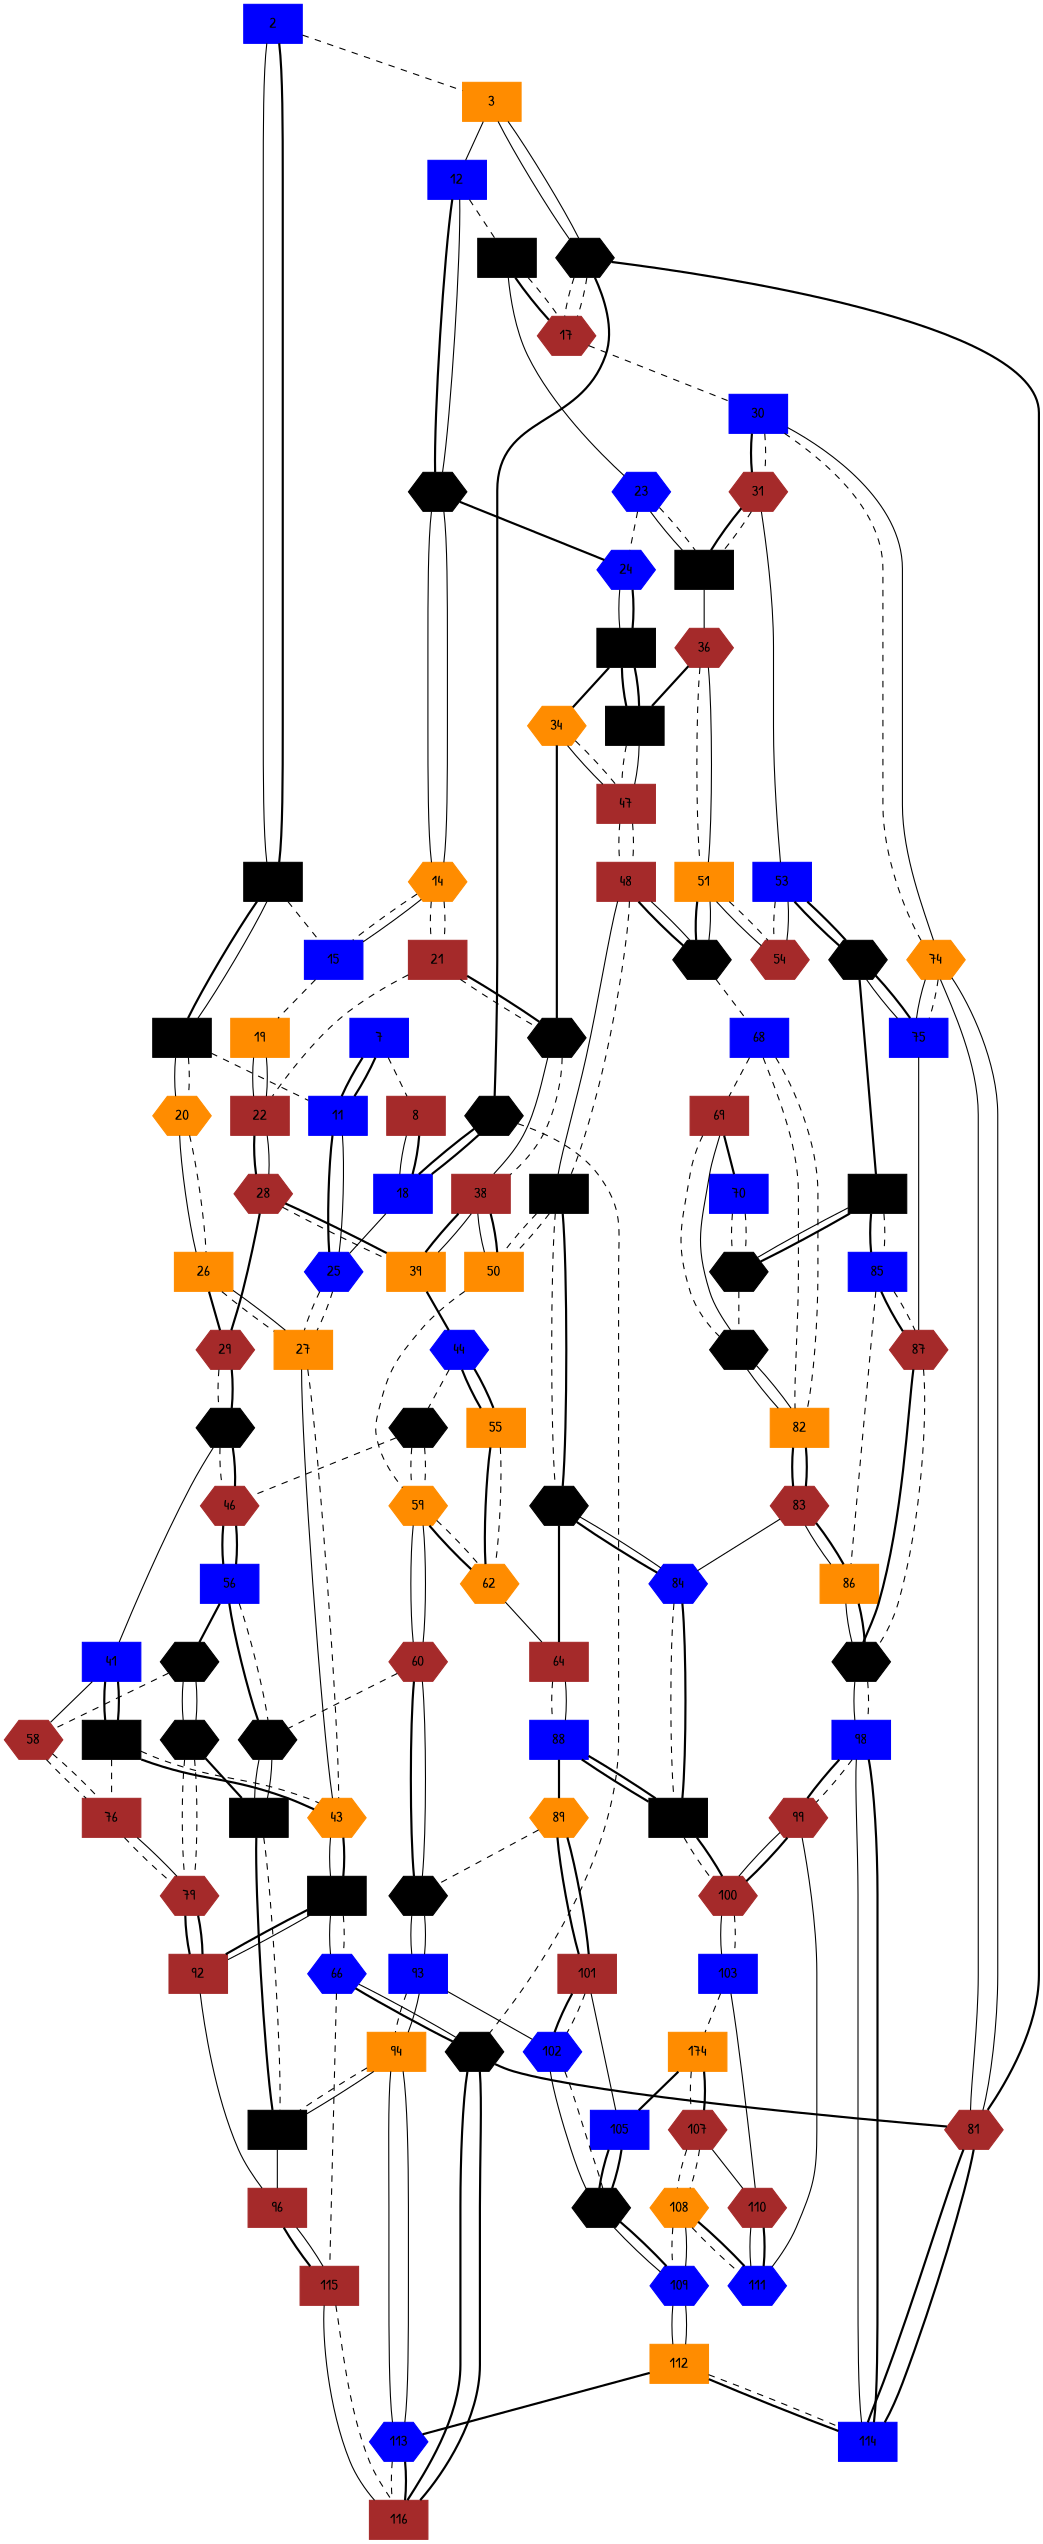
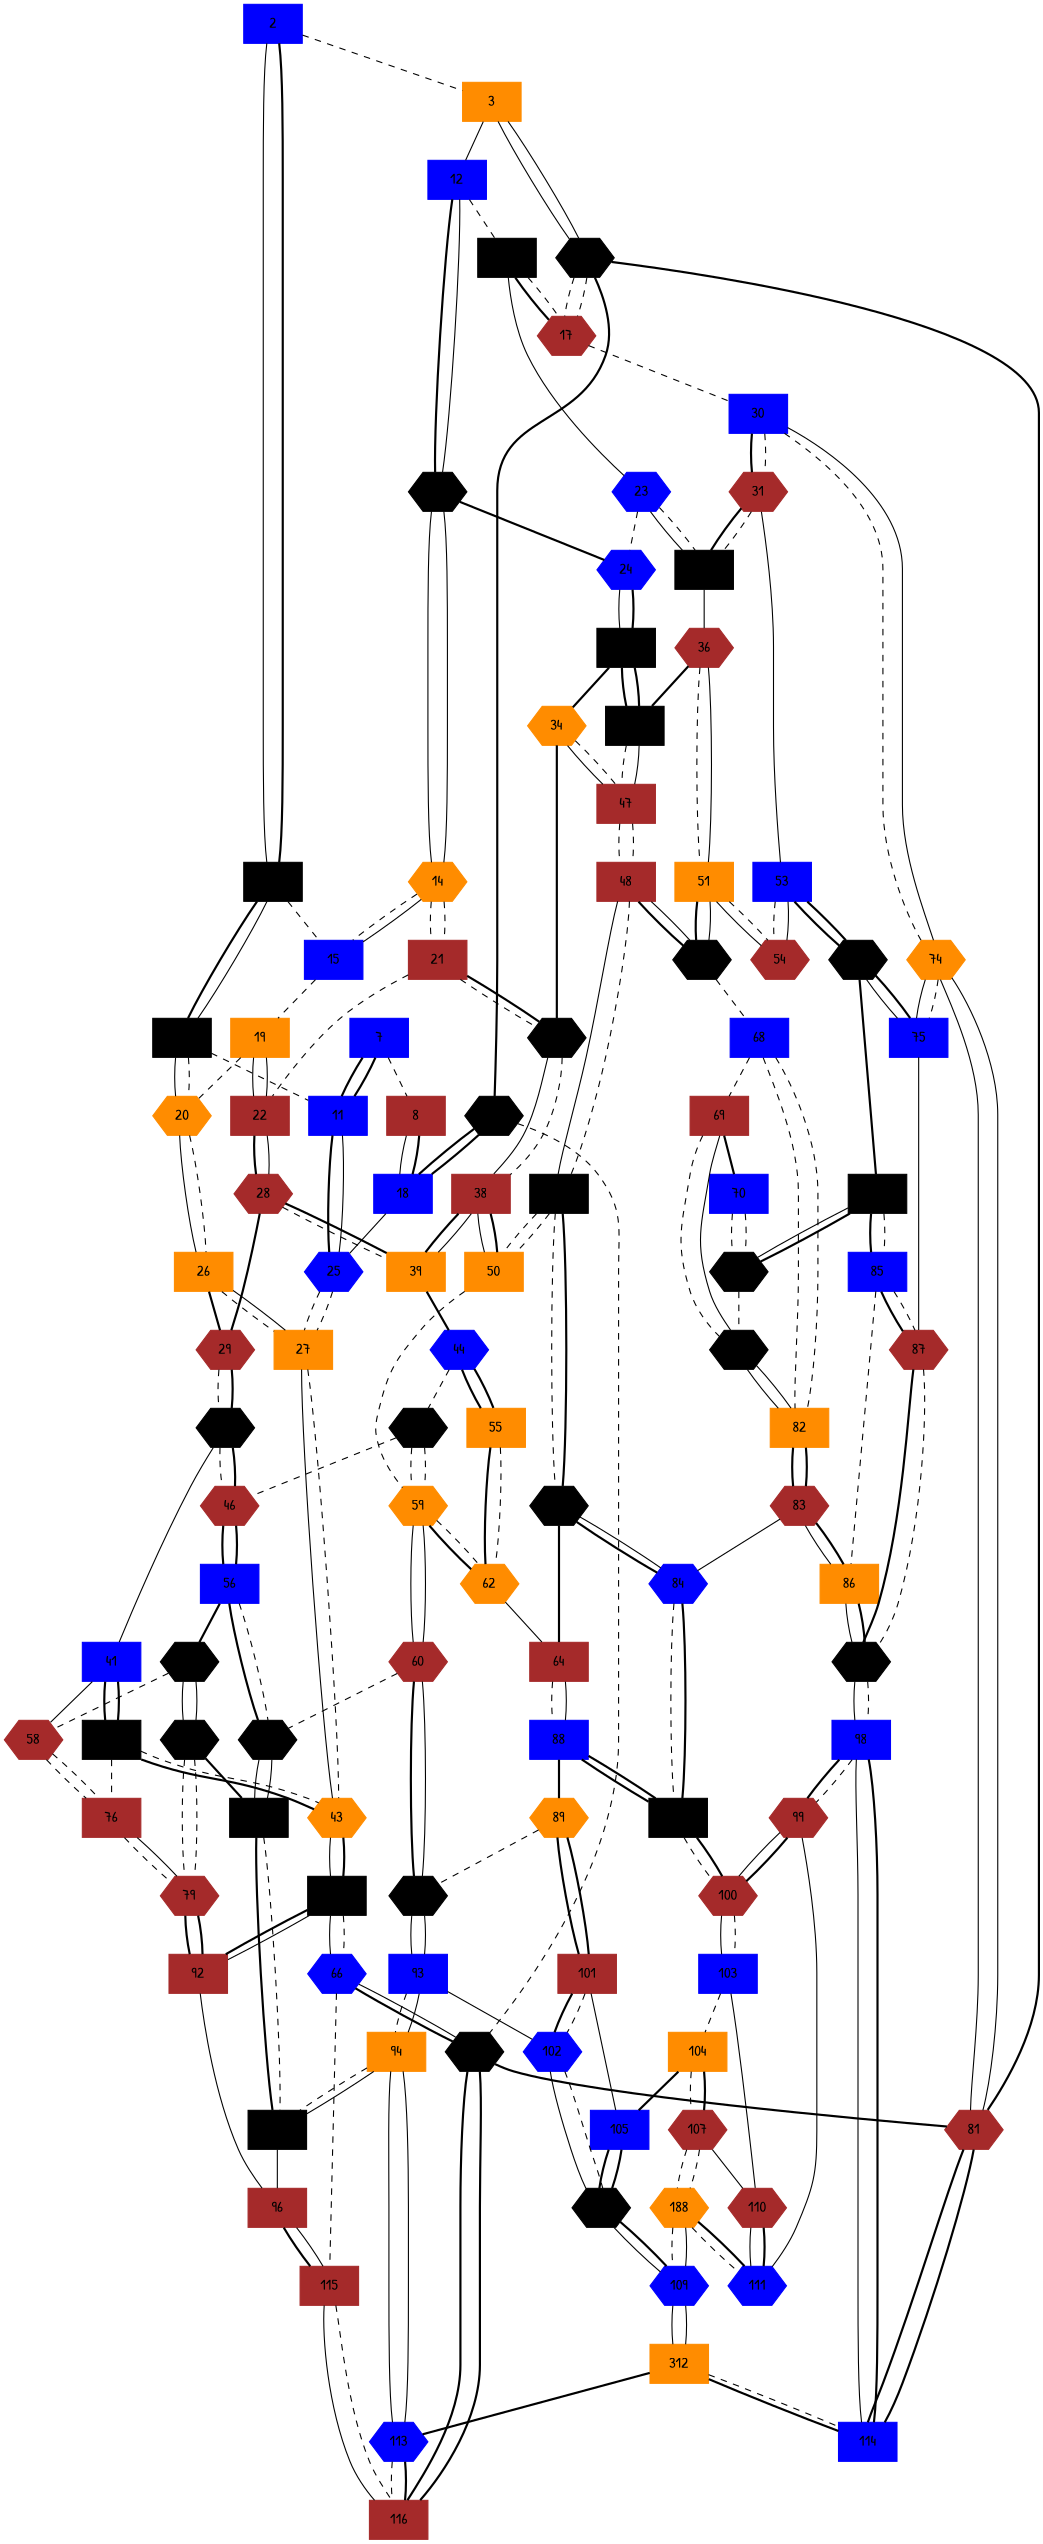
none -> (220, 1078)
(698, 2052) -> (698, 2052)
(679, 2208) -> (679, 2208)
(679, 2364) -> (679, 2364)
